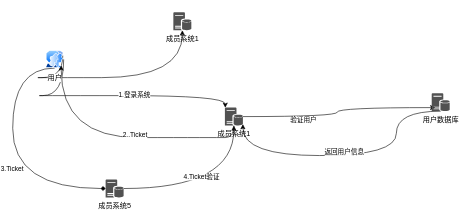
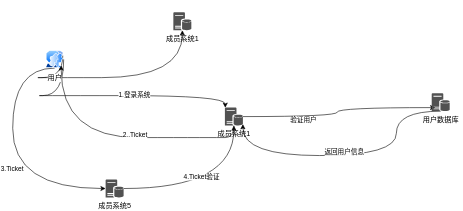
(99, 189) -> (99, 189)
